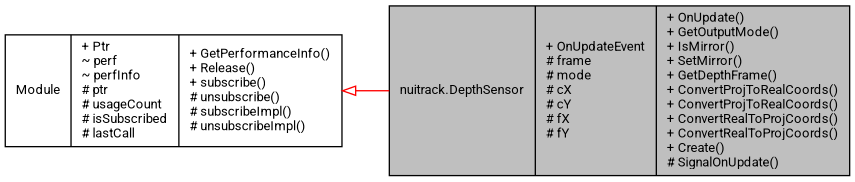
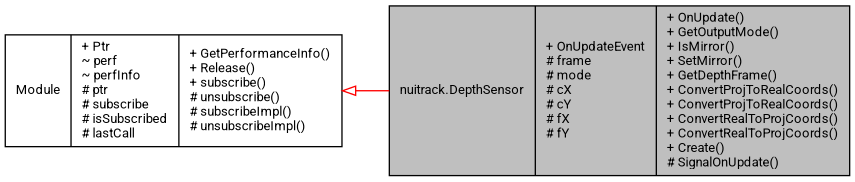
(122, 105) -> (116, 105)
